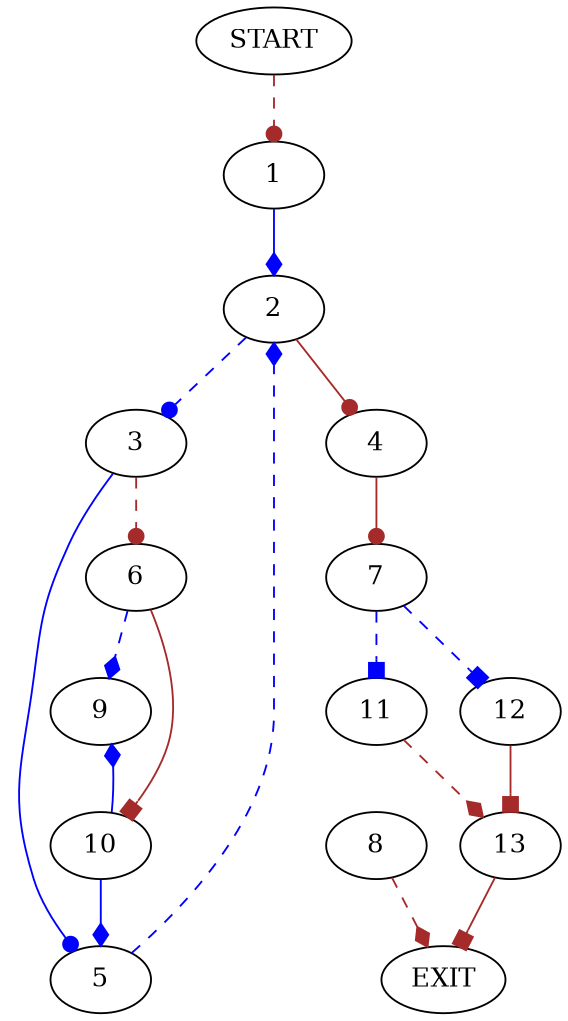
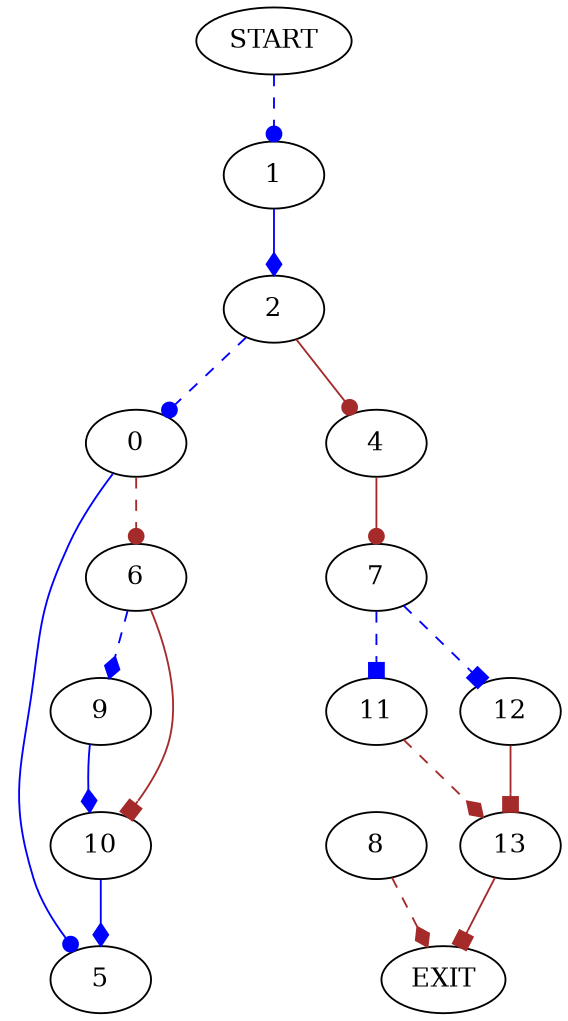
(274, 101) -> (274, 101)
(136, 443) -> (136, 443)
(274, 683) -> none
(113, 789) -> (88, 767)
